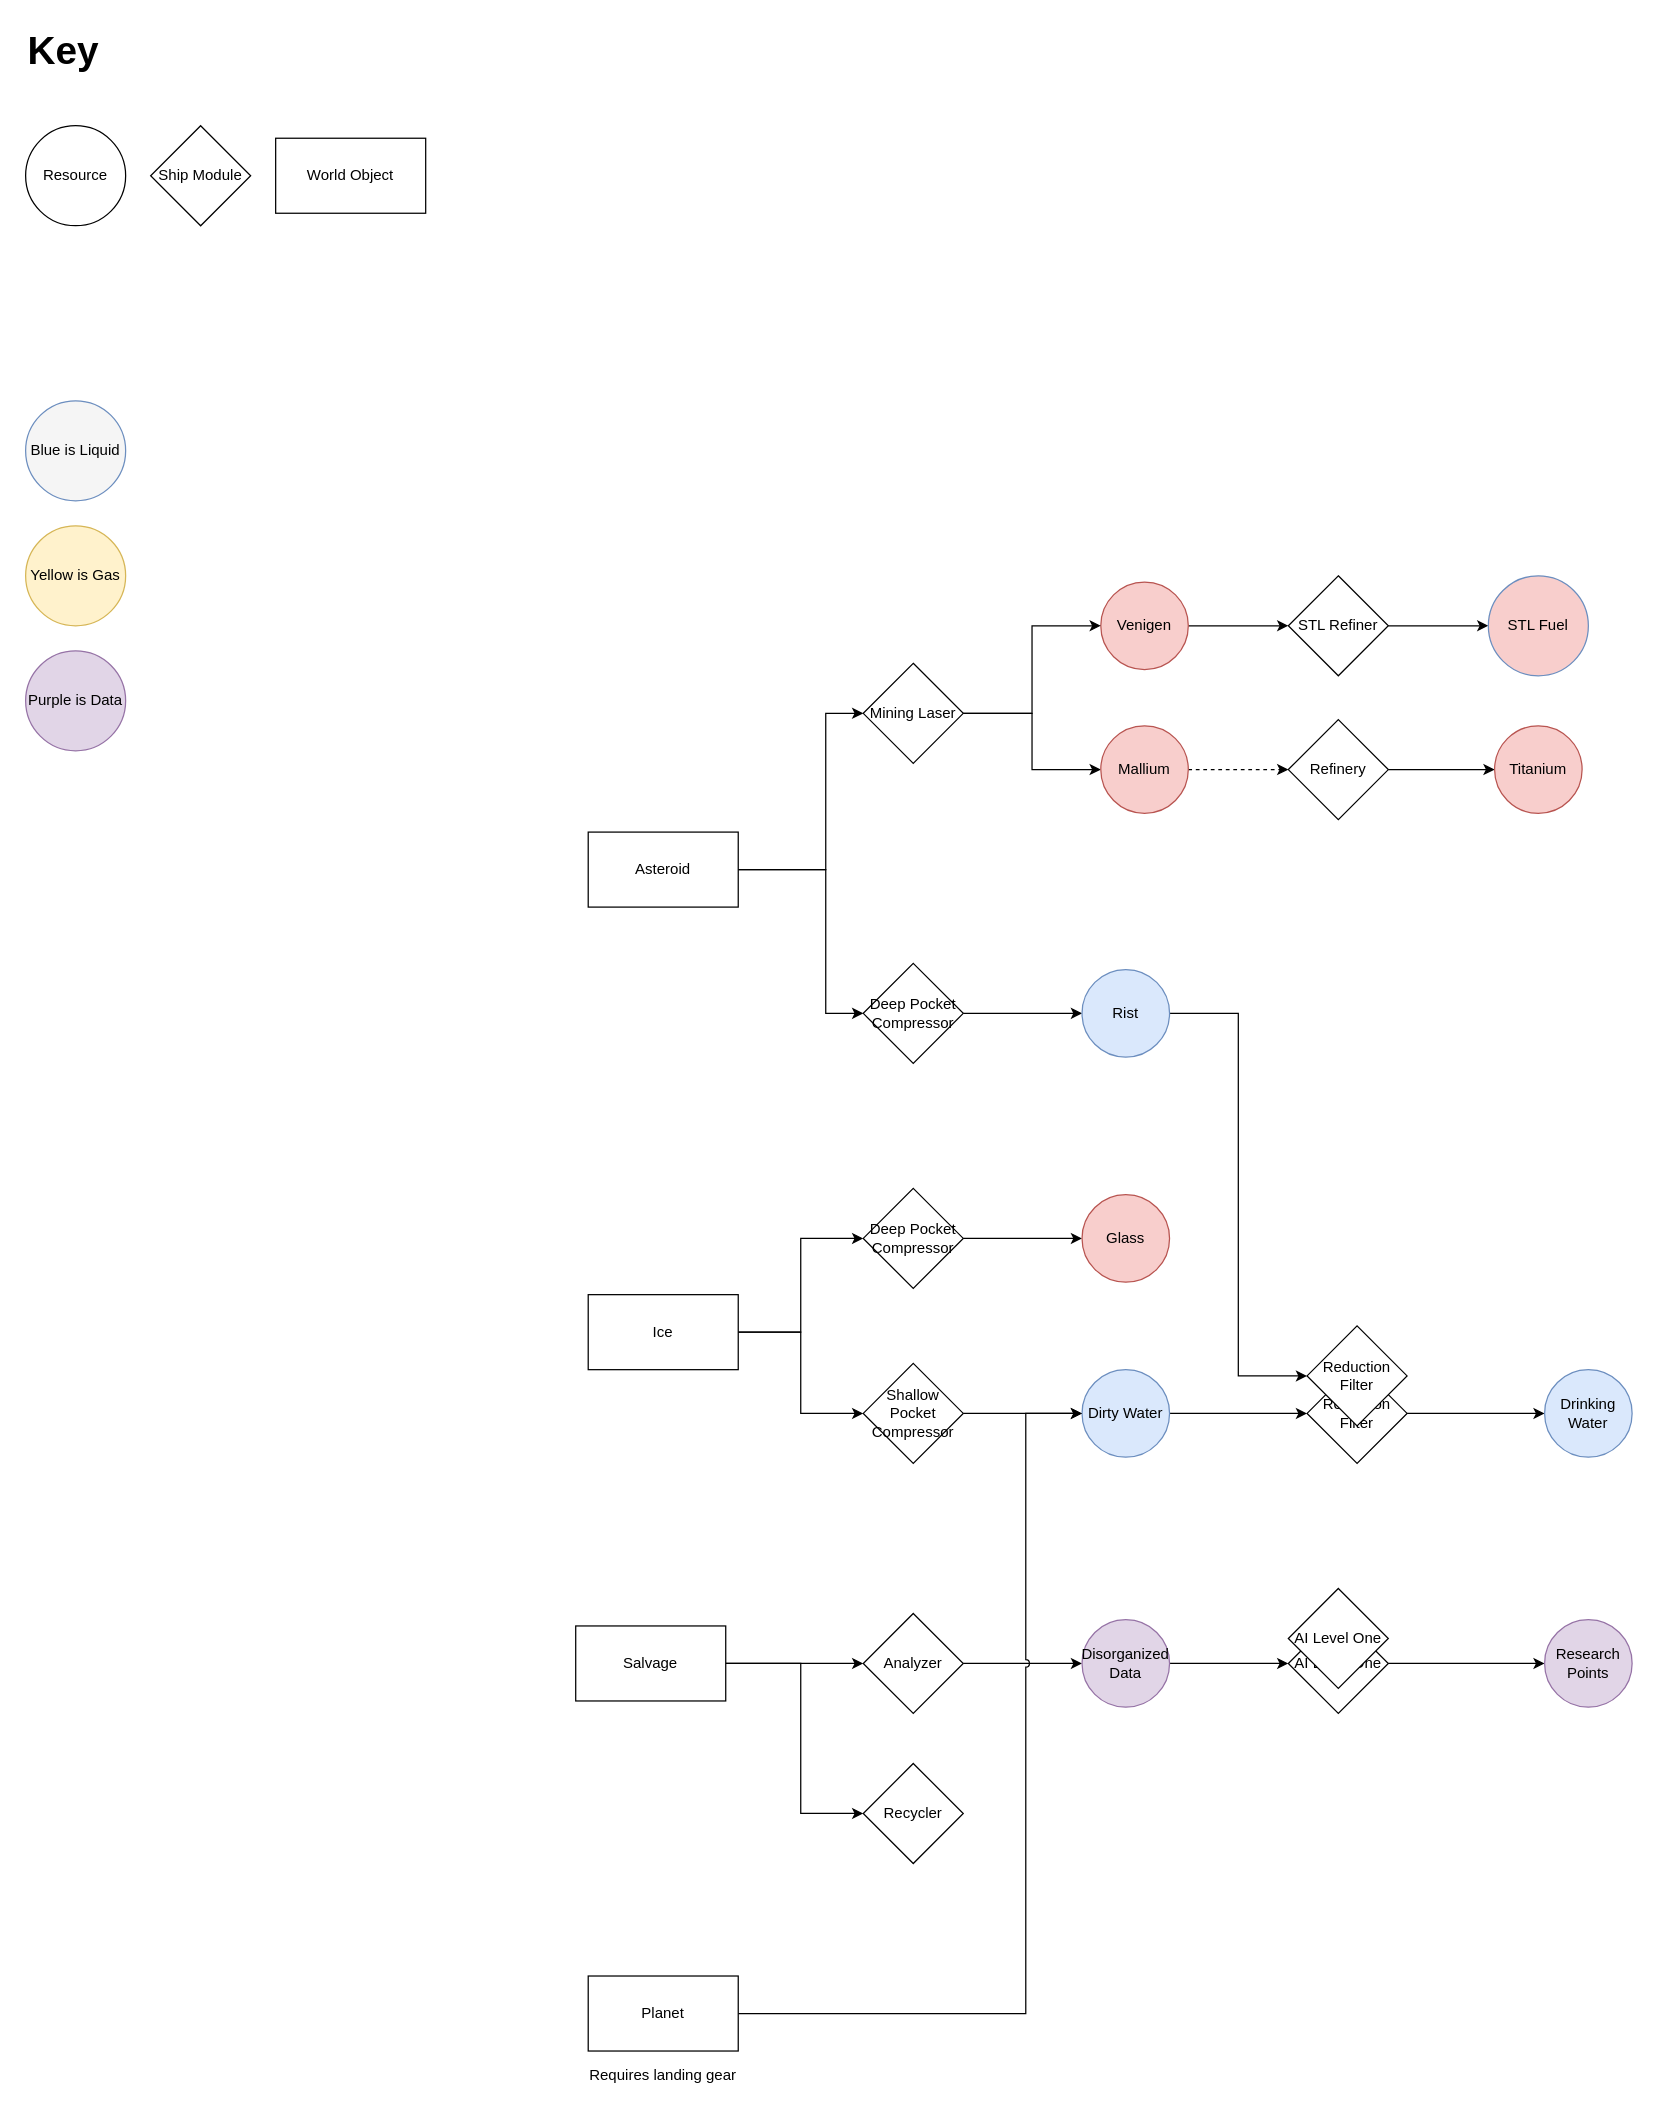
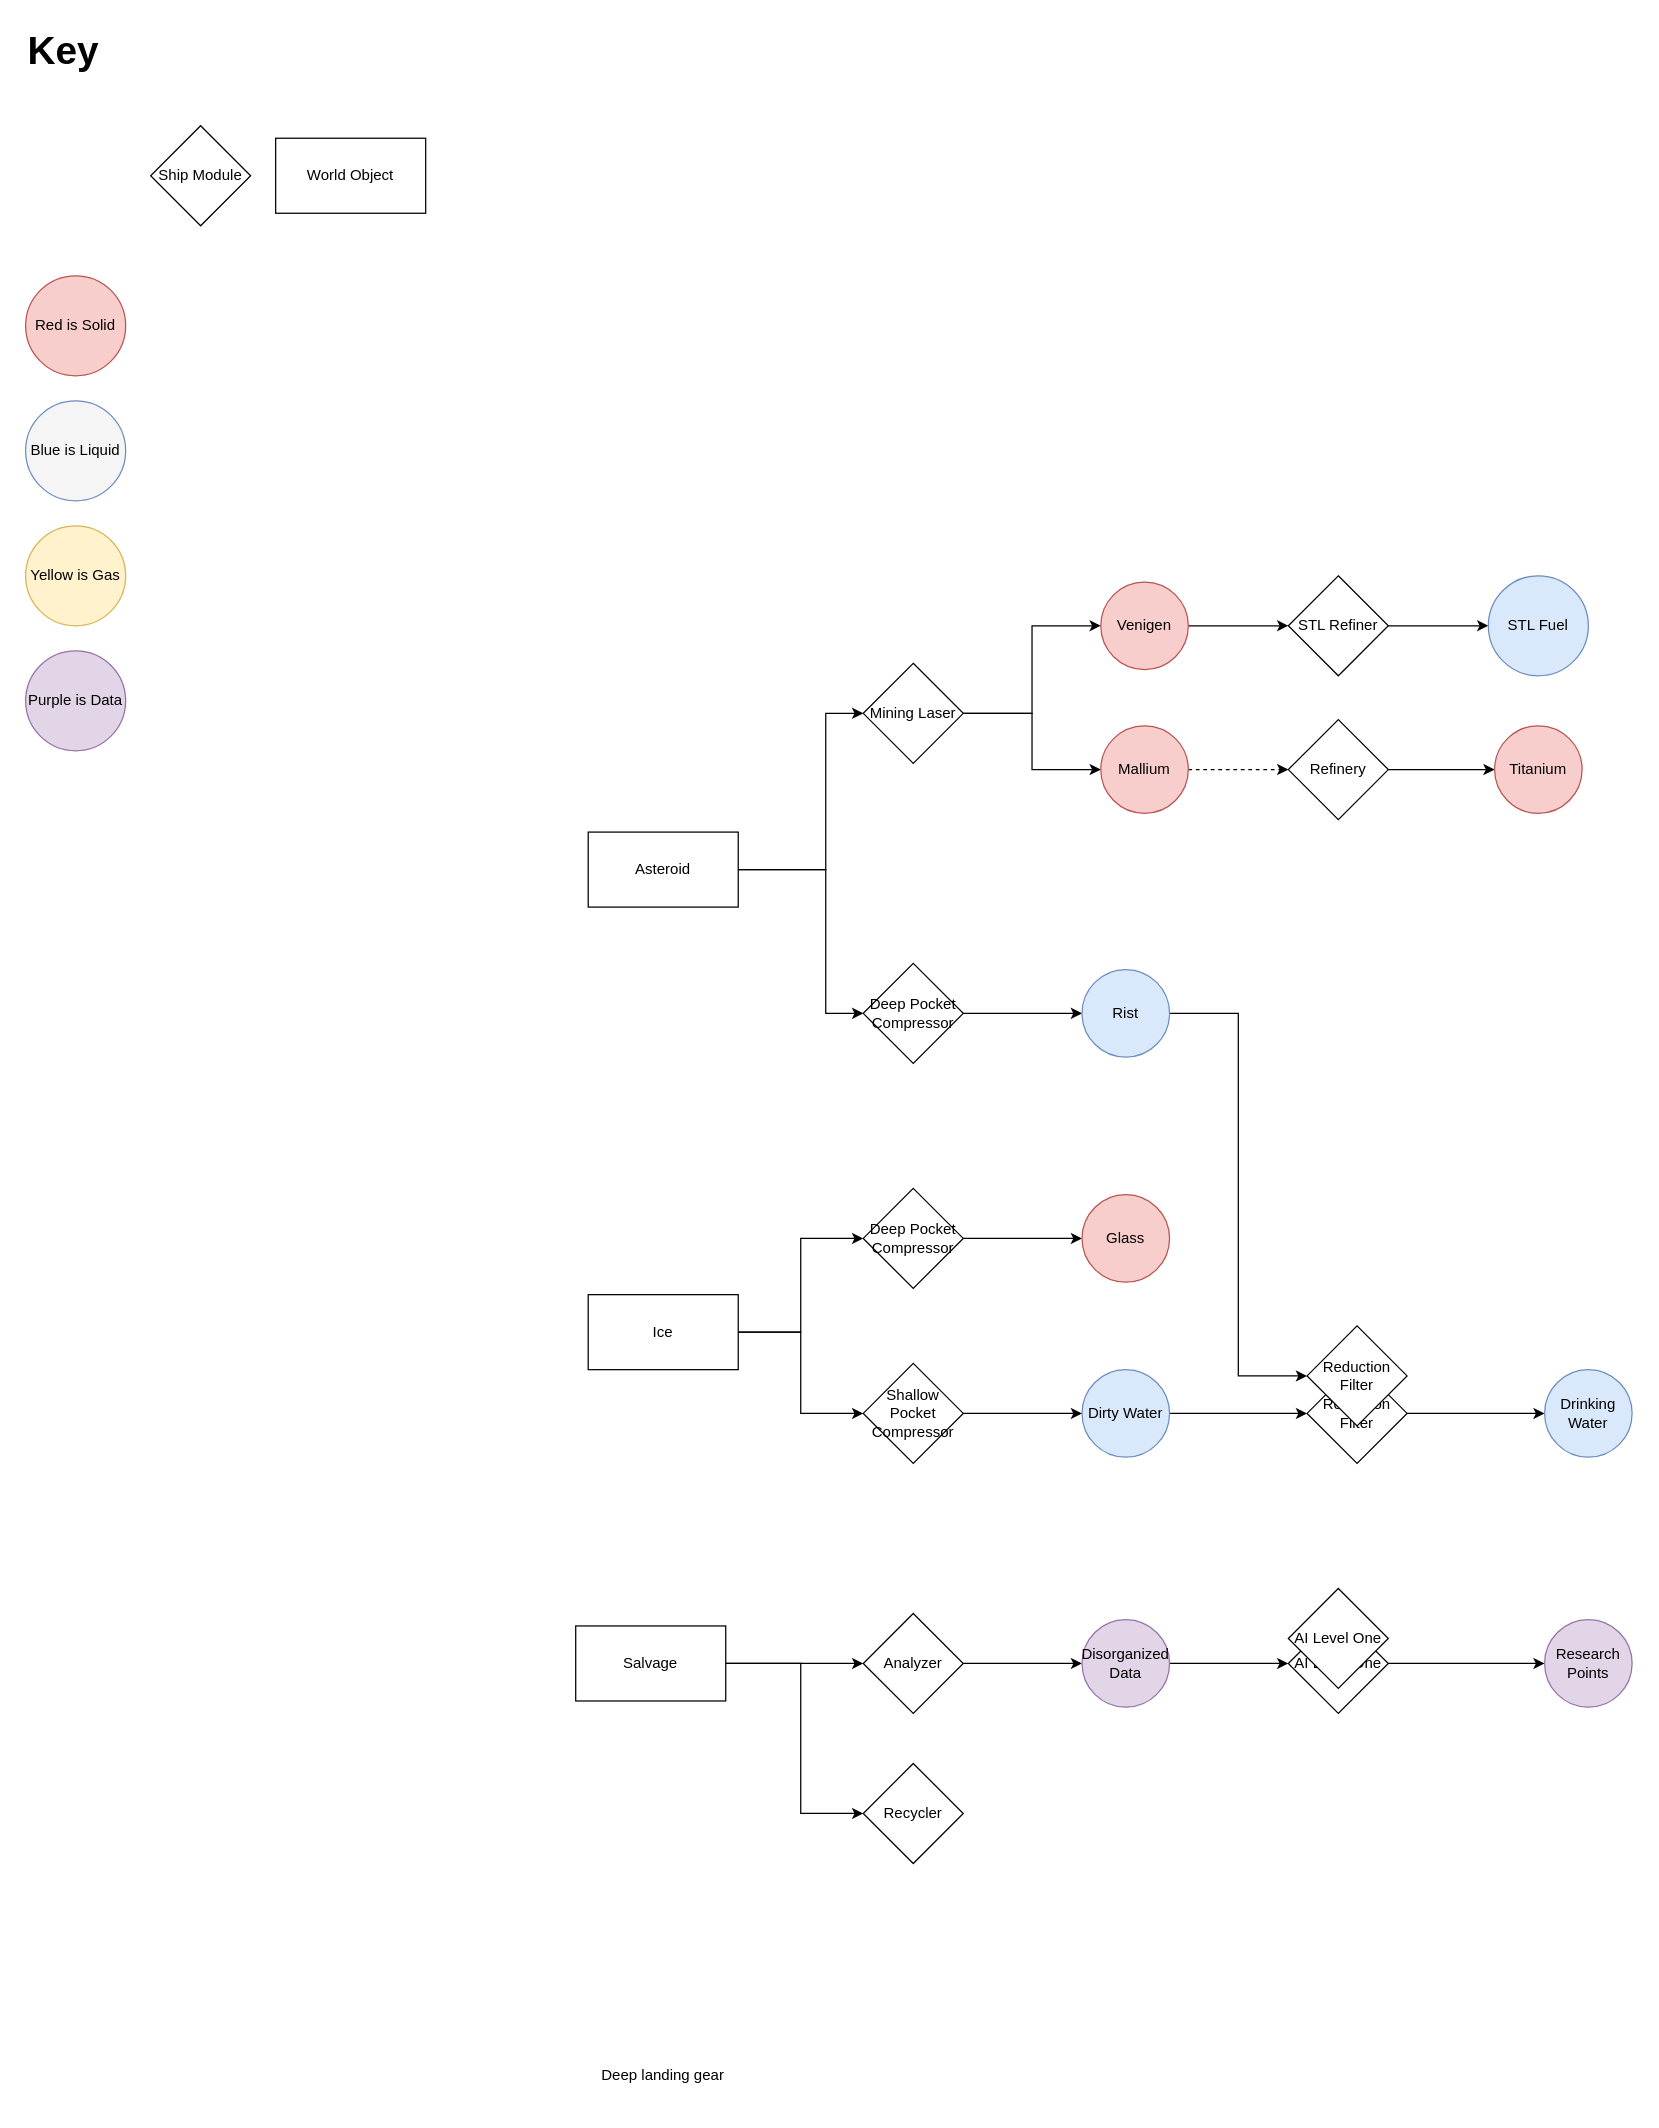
(76, 176) -> none
none -> (76, 326)
(1538, 626) -> (1538, 626)
(1026, 1857) -> none
(663, 2013) -> none
(663, 2076) -> (663, 2076)
